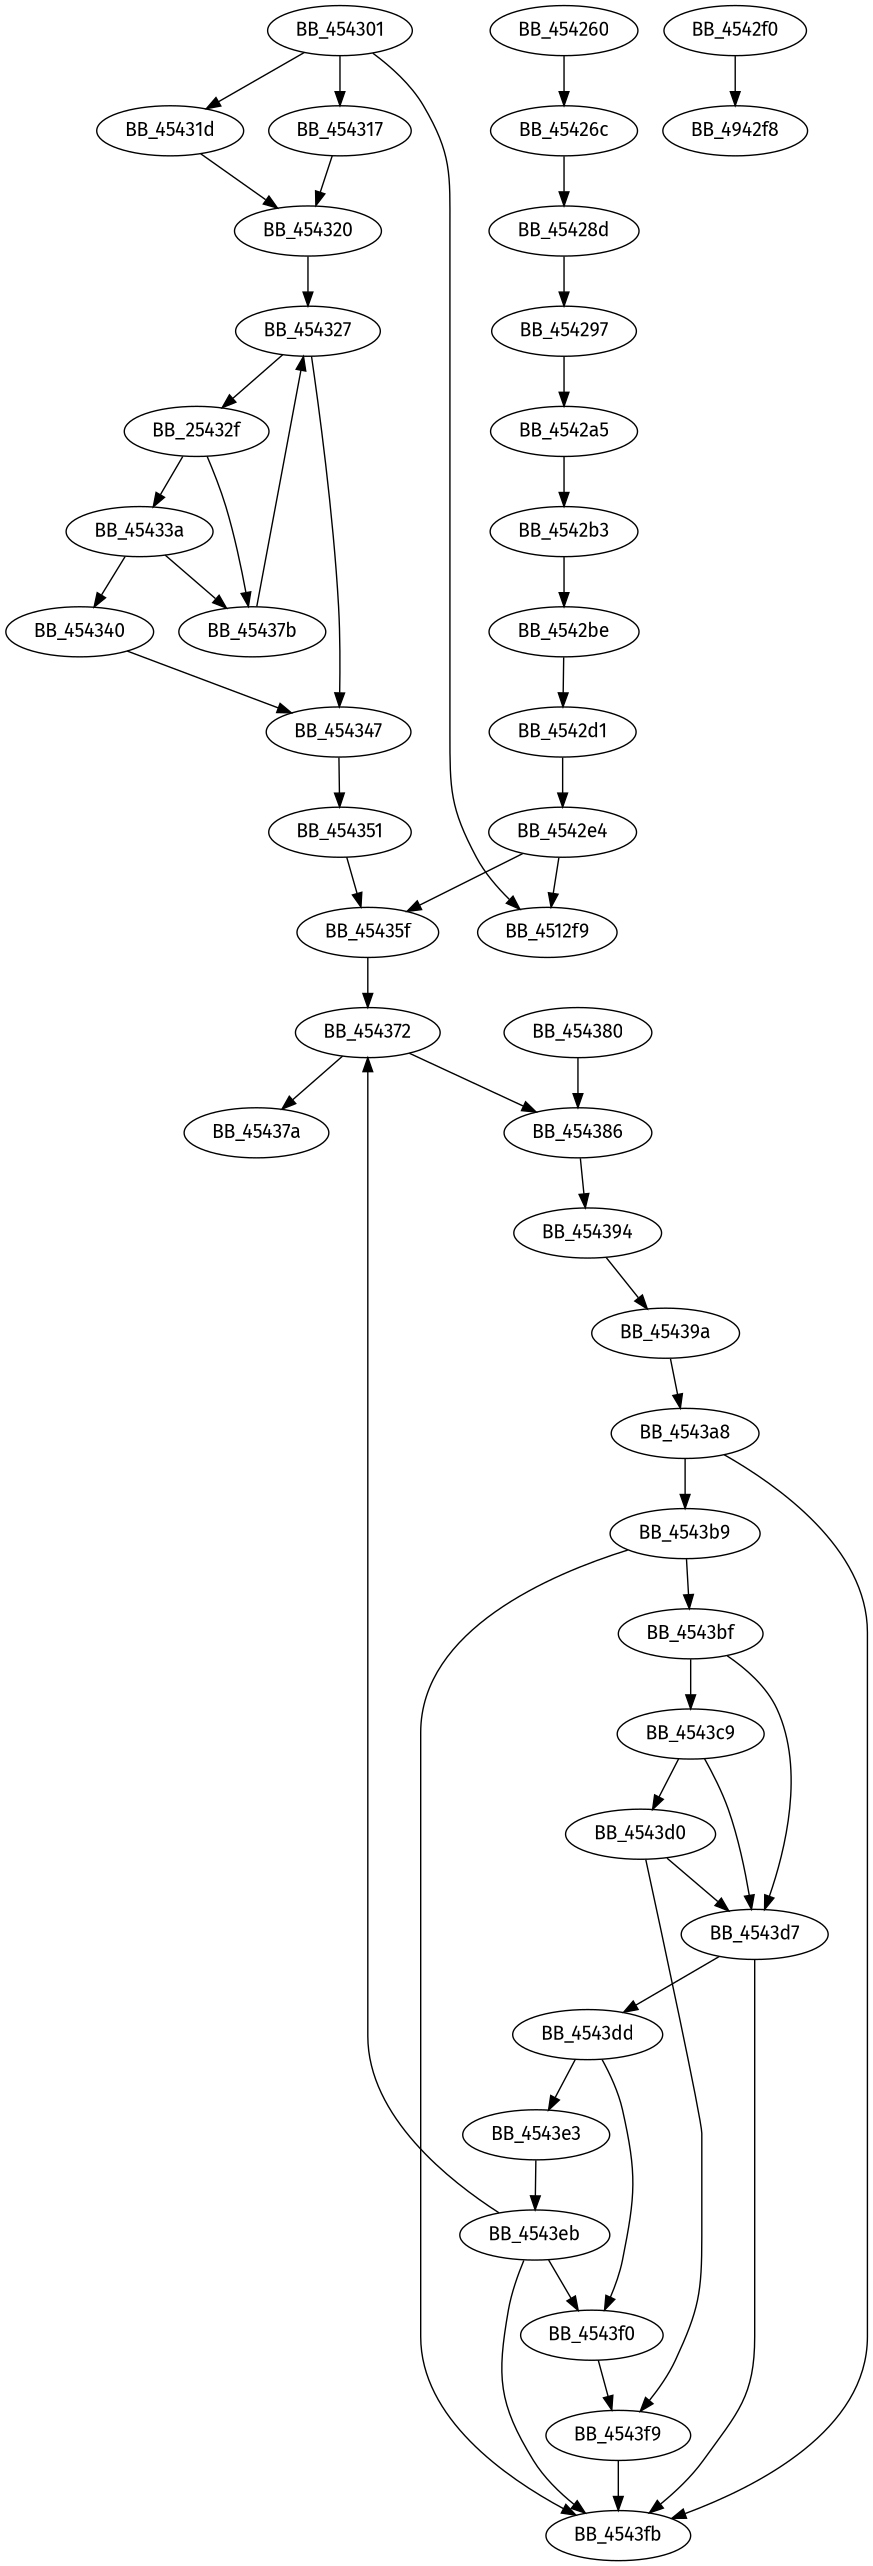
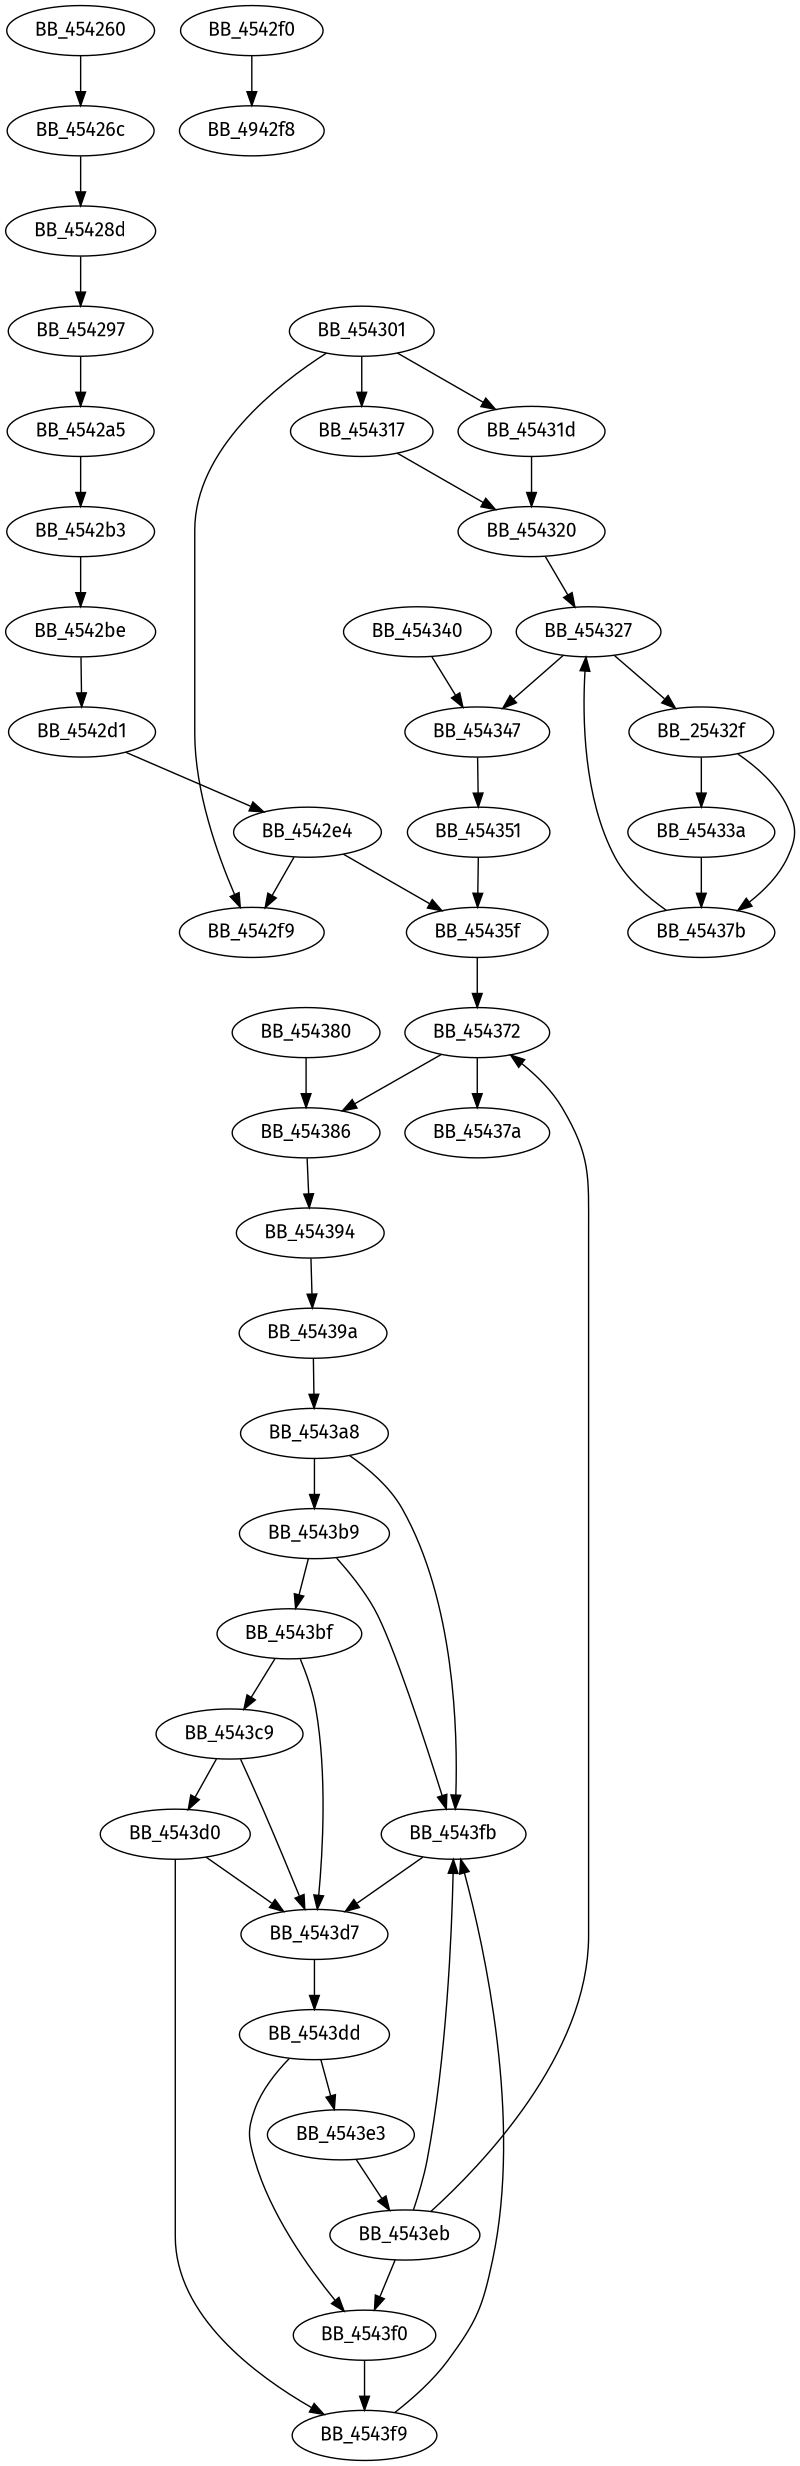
(113, 576) -> none
(547, 932) -> (252, 932)
(755, 2247) -> (390, 1880)
